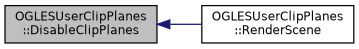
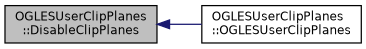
(278, 24) -> (282, 24)
